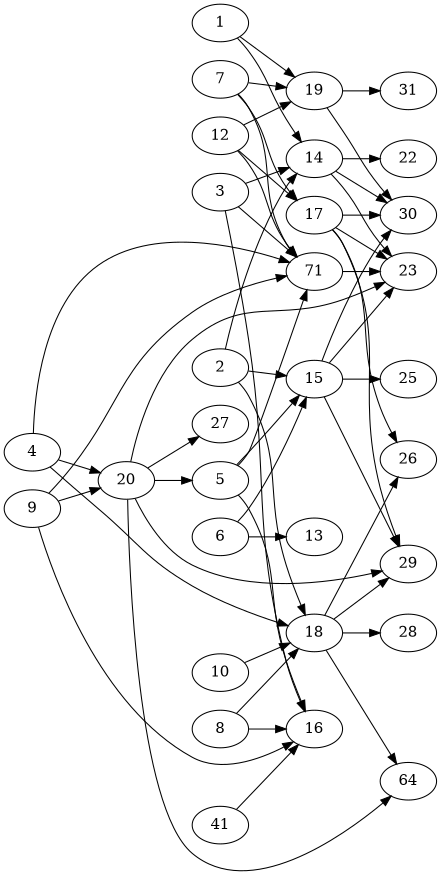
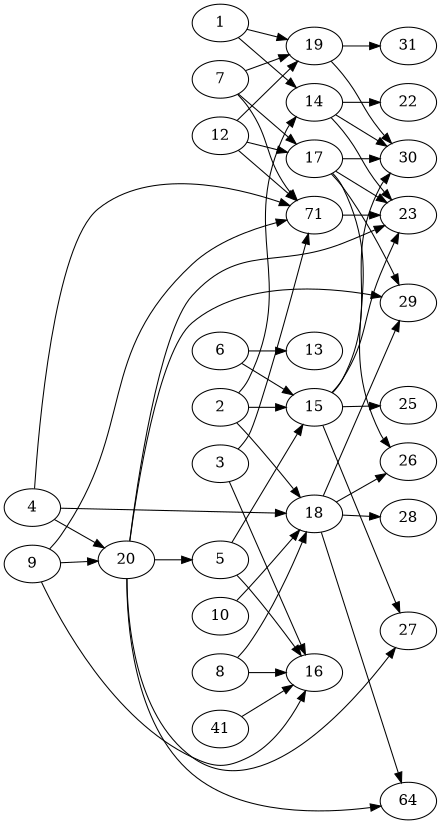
(262, 177) -> none
(274, 384) -> none
(359, 467) -> (356, 505)
